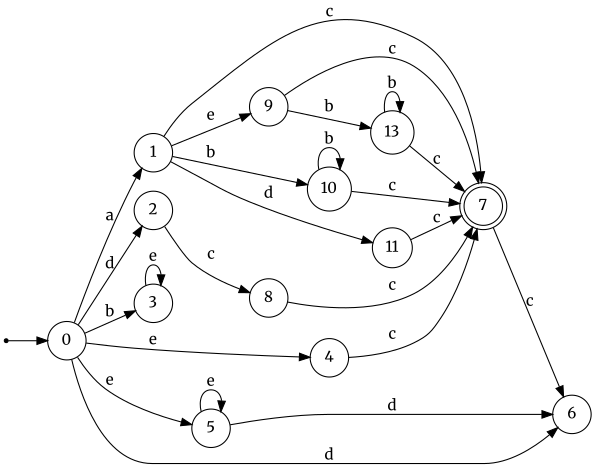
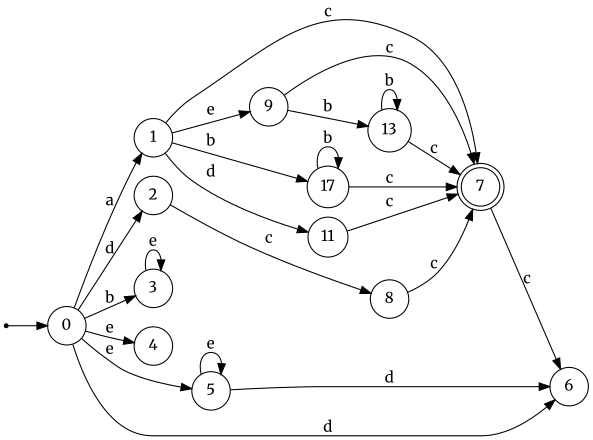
(329, 189) -> (328, 187)
(435, 326) -> none
